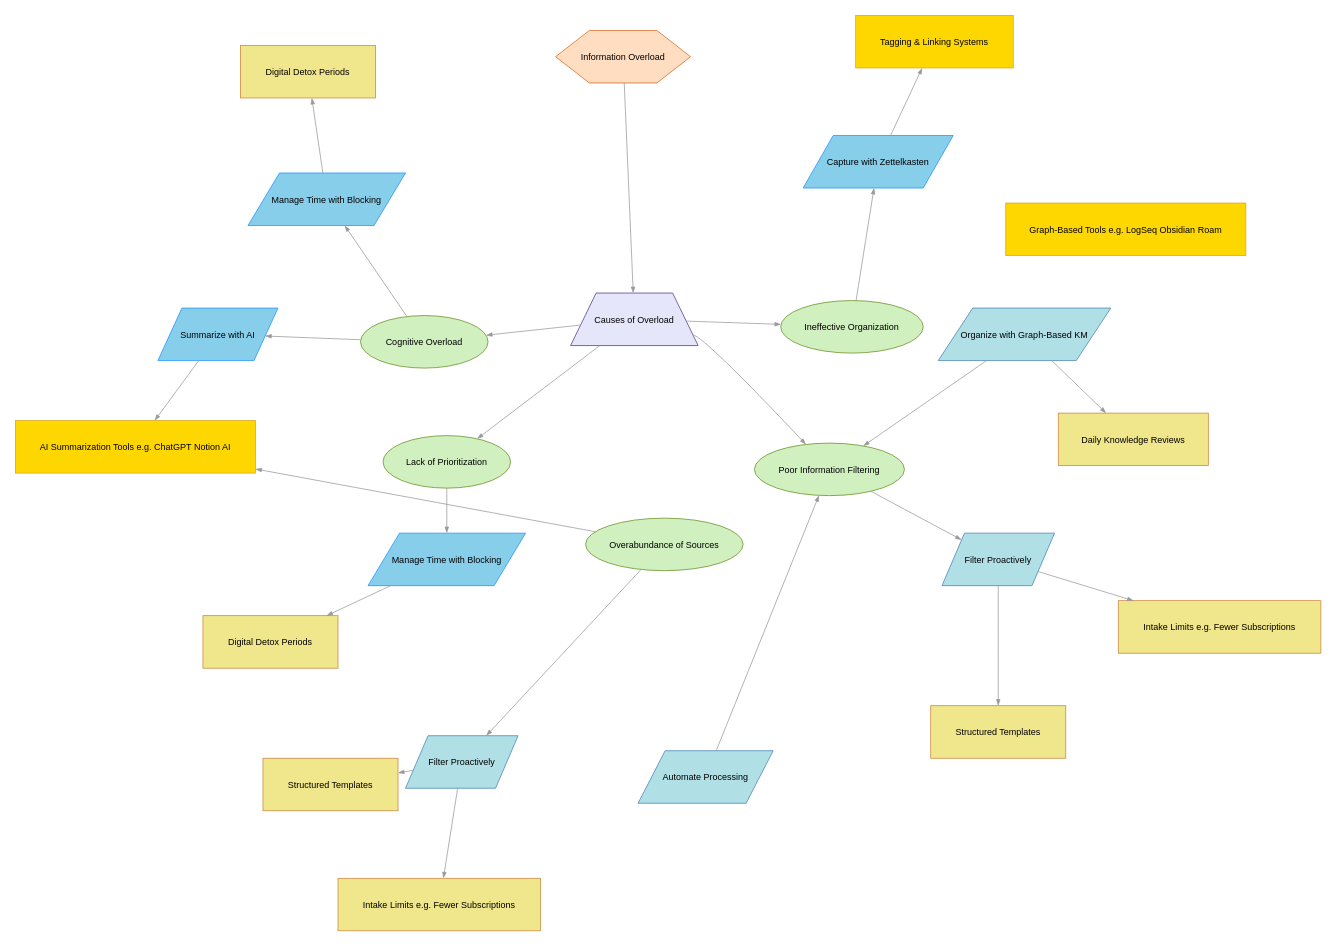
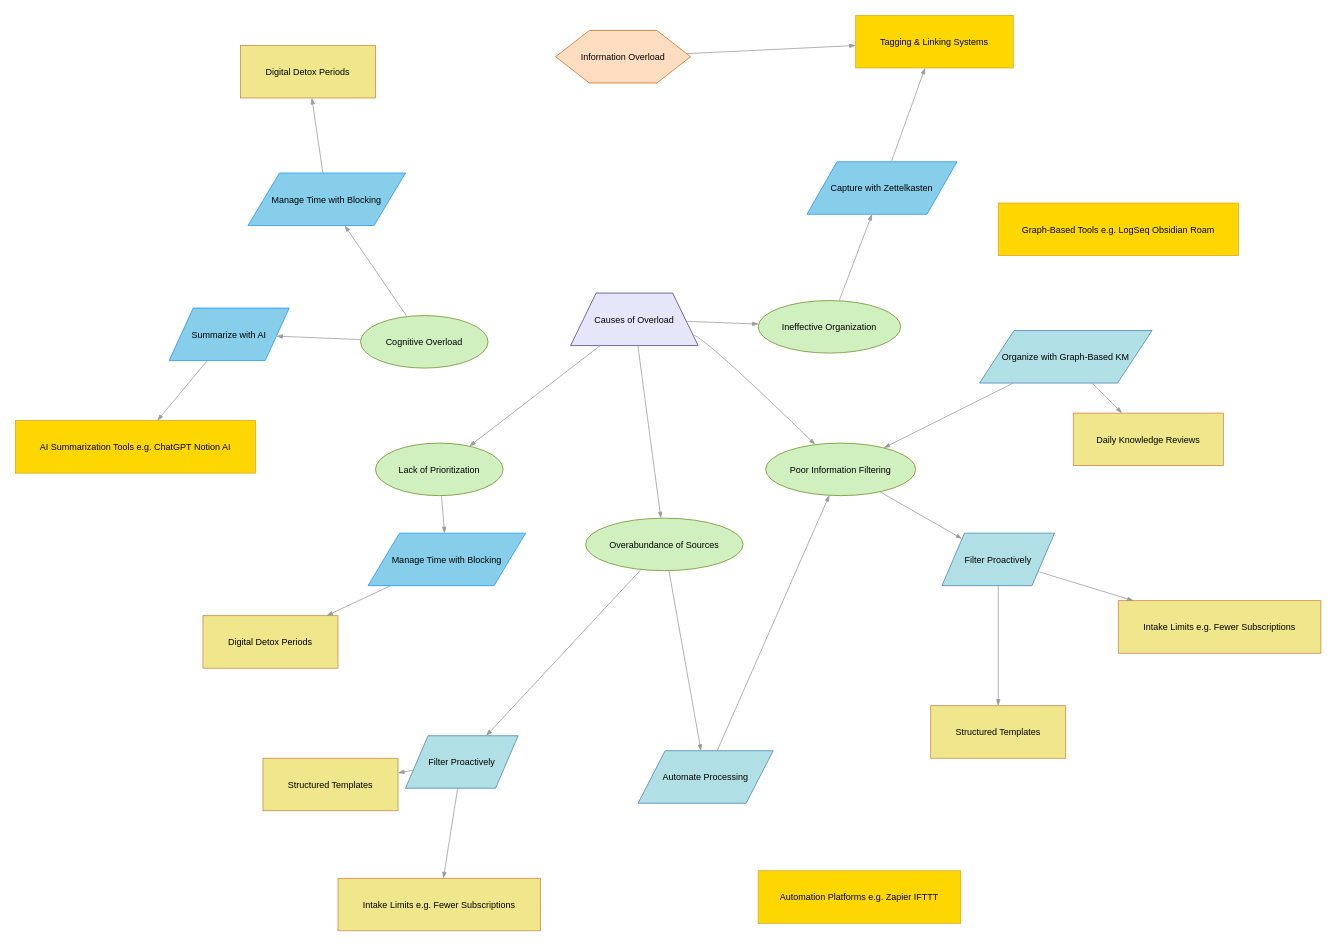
(878, 162) -> (882, 188)
(628, 185) -> (768, 50)
(1125, 229) -> (1118, 229)
(852, 327) -> (829, 327)
(536, 330) -> none
(218, 334) -> (229, 334)
(1024, 334) -> (1065, 357)
none -> (649, 430)
(1133, 439) -> (1148, 439)
(447, 462) -> (439, 469)
(829, 469) -> (840, 469)
(428, 501) -> (684, 659)
none -> (859, 897)
